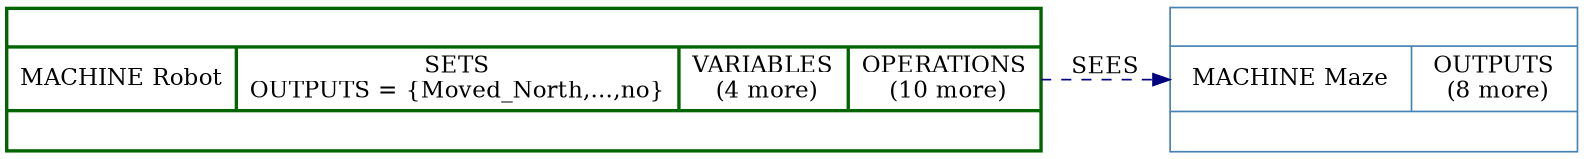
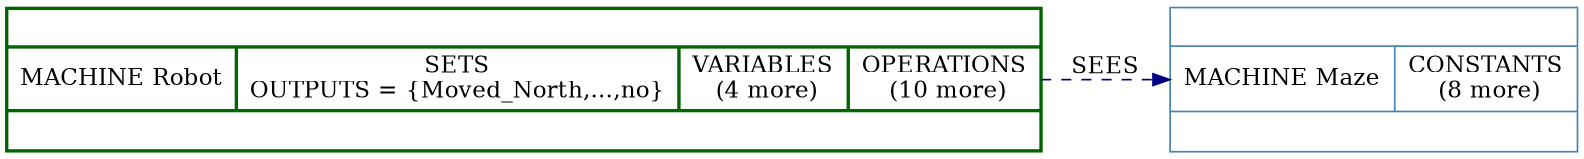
(1495, 65) -> (1486, 65)
